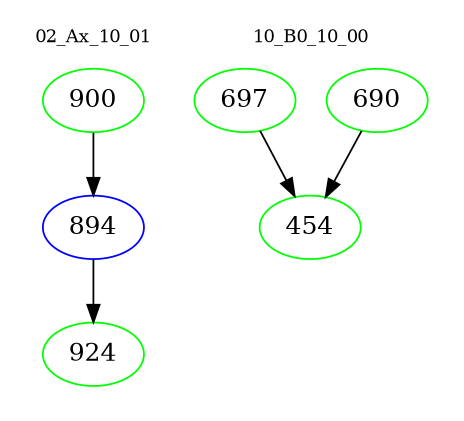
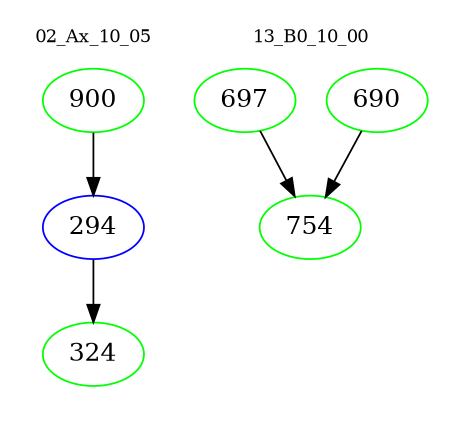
(93, 38) -> (93, 38)
(311, 38) -> (311, 38)
(93, 227) -> (93, 227)
(310, 227) -> (310, 227)
(93, 354) -> (93, 354)
